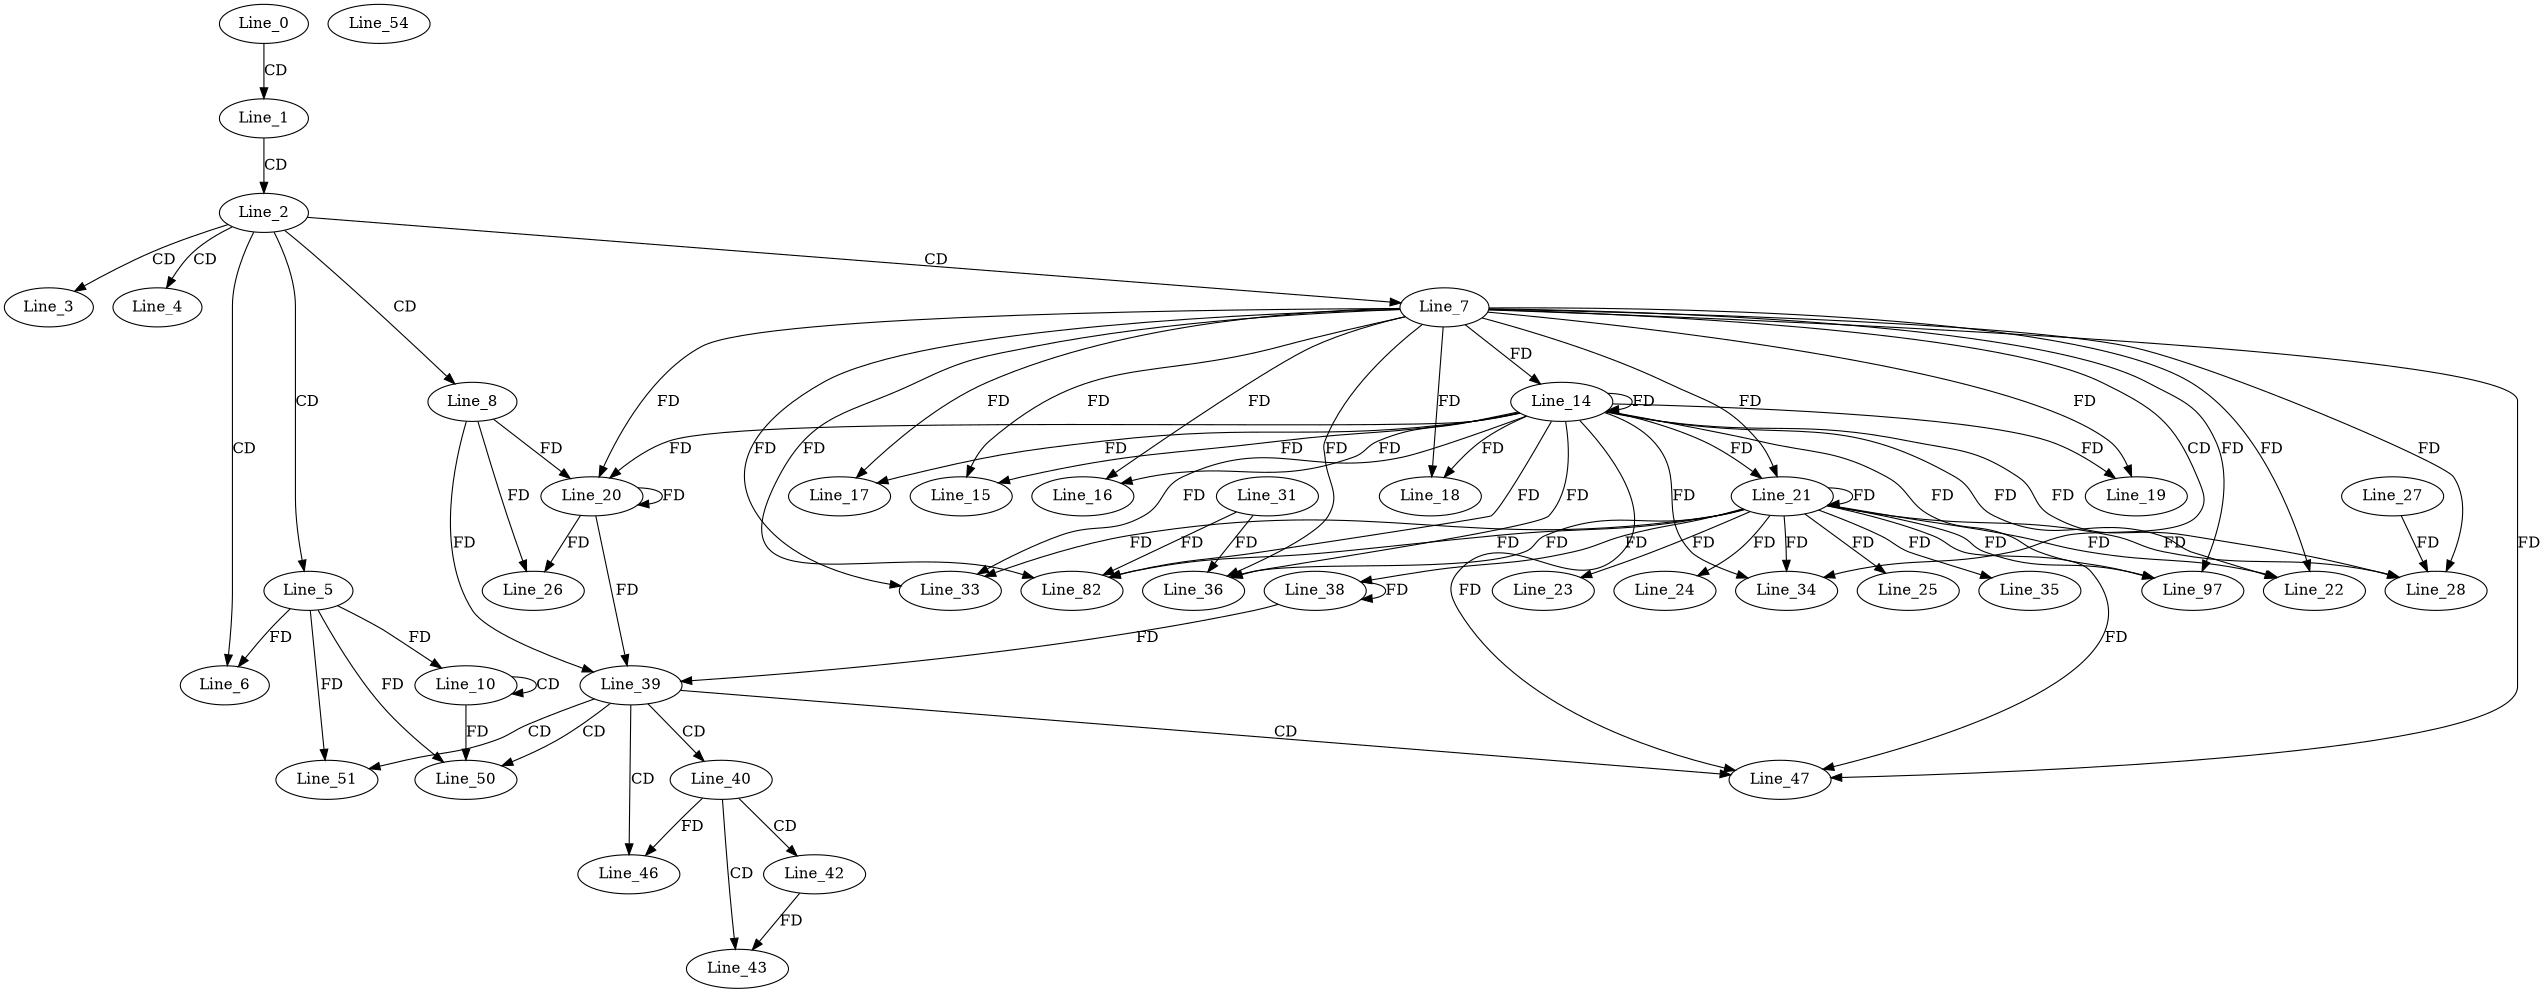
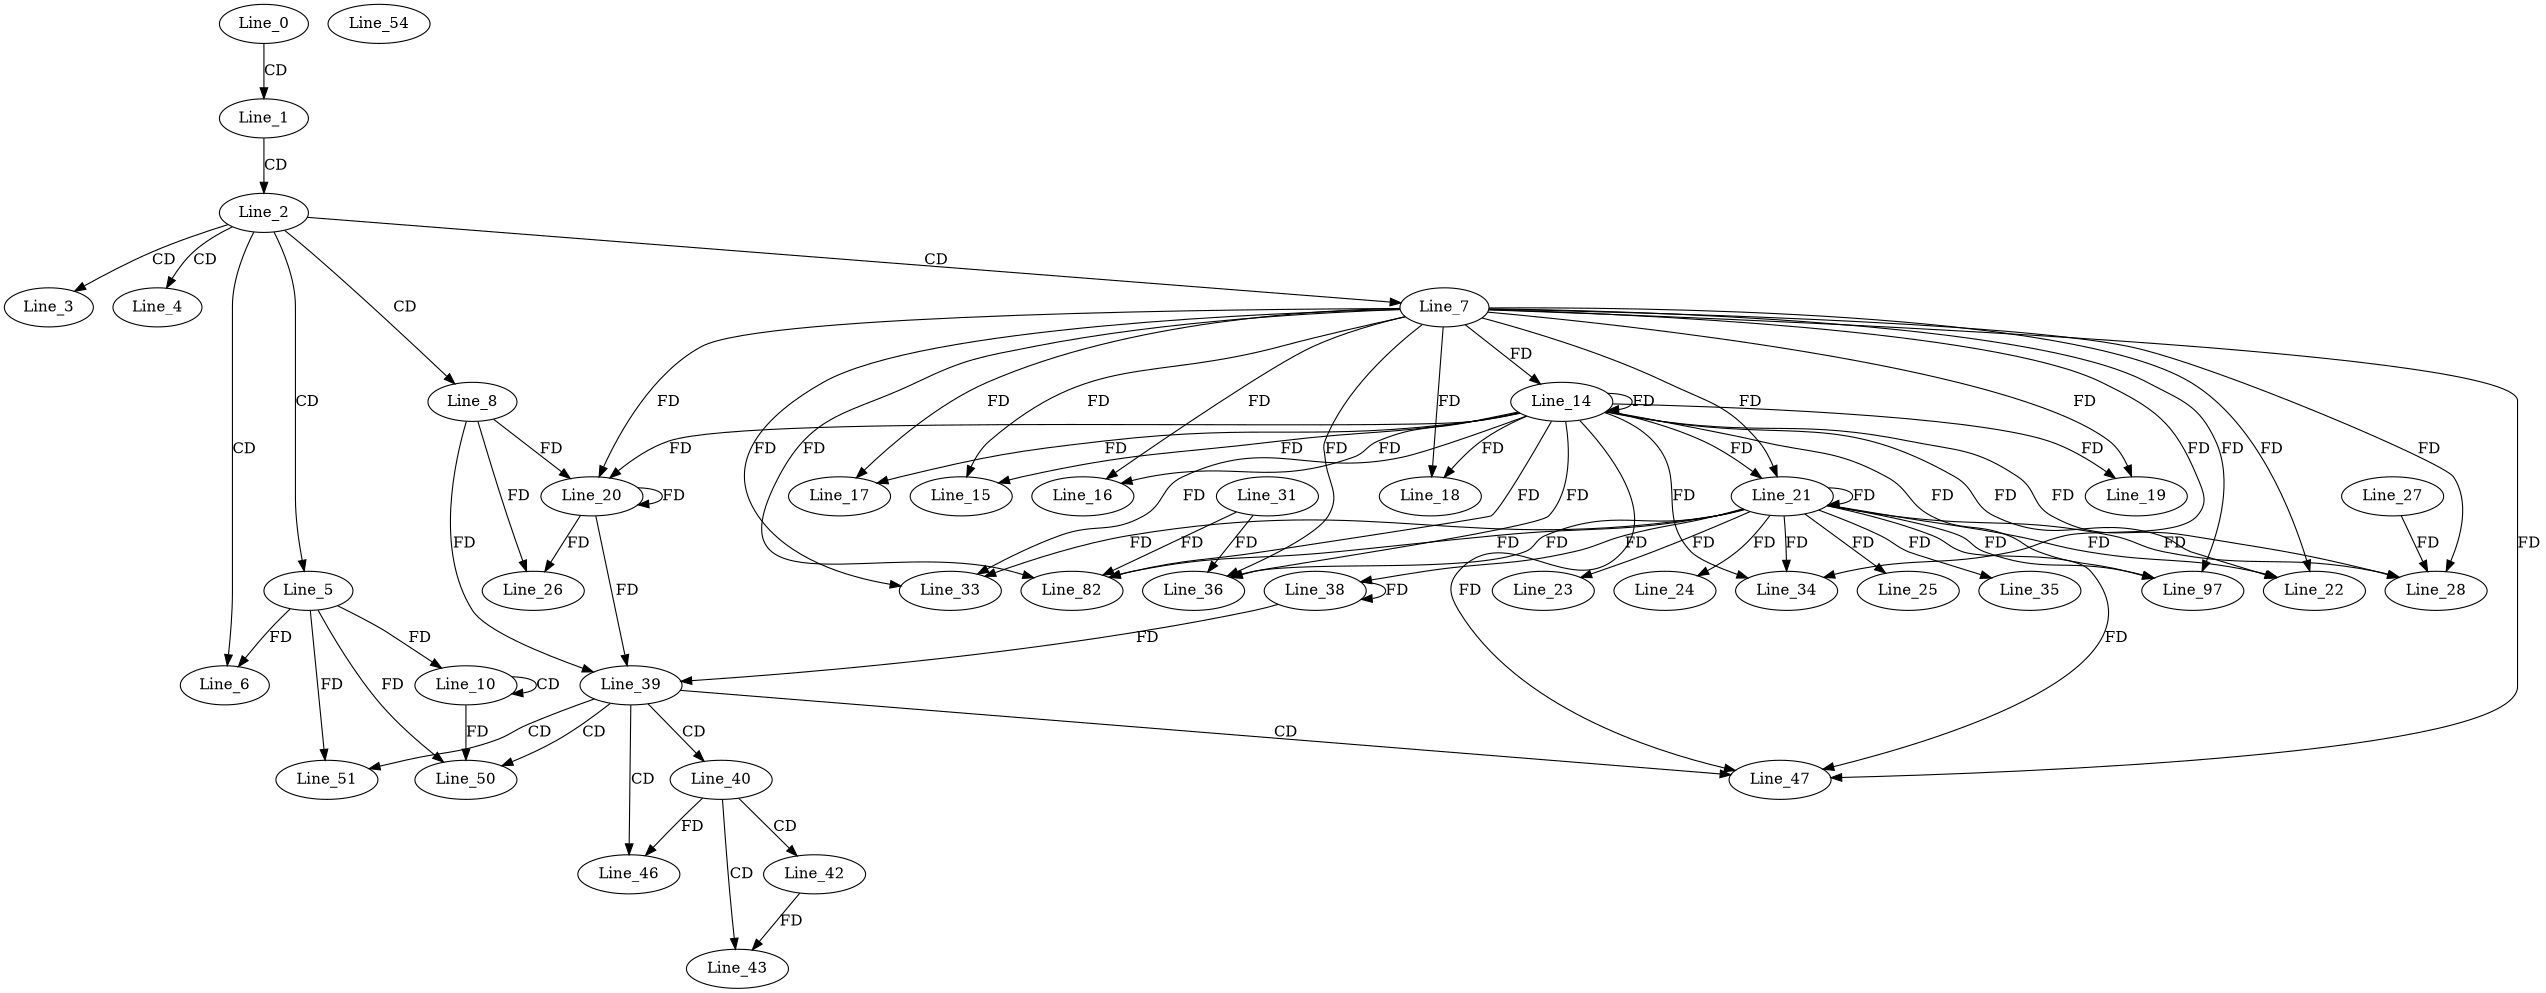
(2199, 449) -> (2199, 449)
